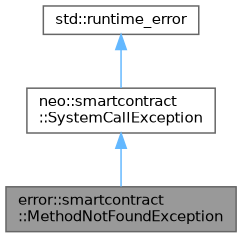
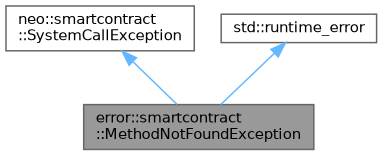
(121, 69) -> (248, 79)
